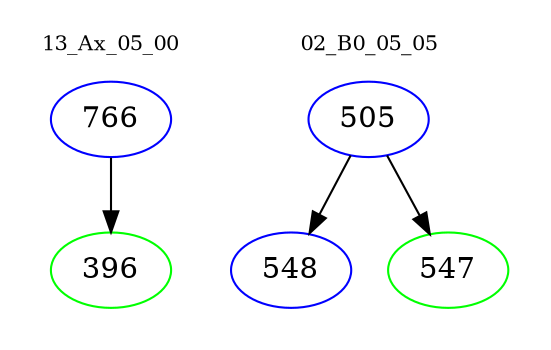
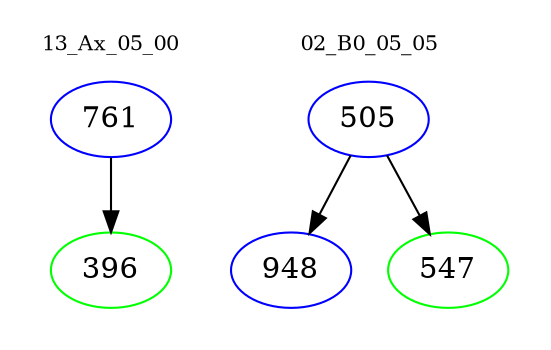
(111, 119) -> (111, 119)
(291, 270) -> (291, 270)
